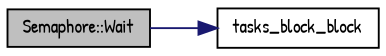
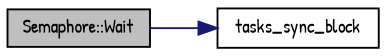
(298, 28) -> (298, 28)
